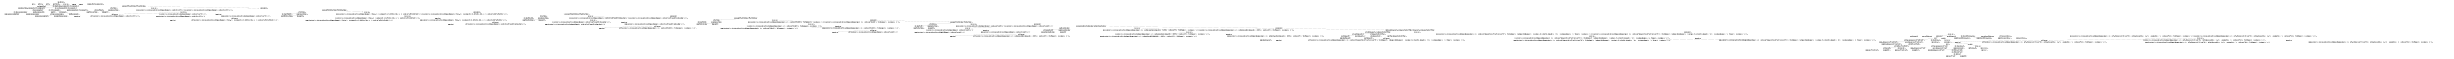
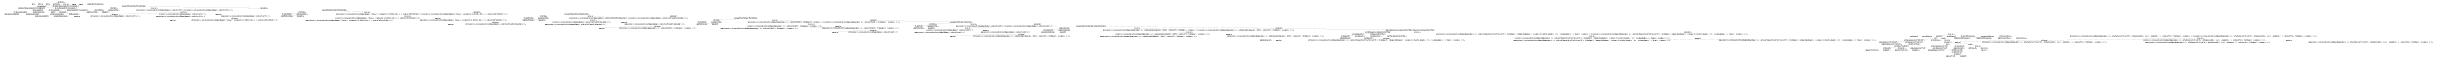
(1936, 42) -> none
